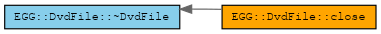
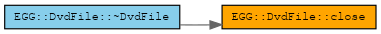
(207, 9) -> (195, 25)
